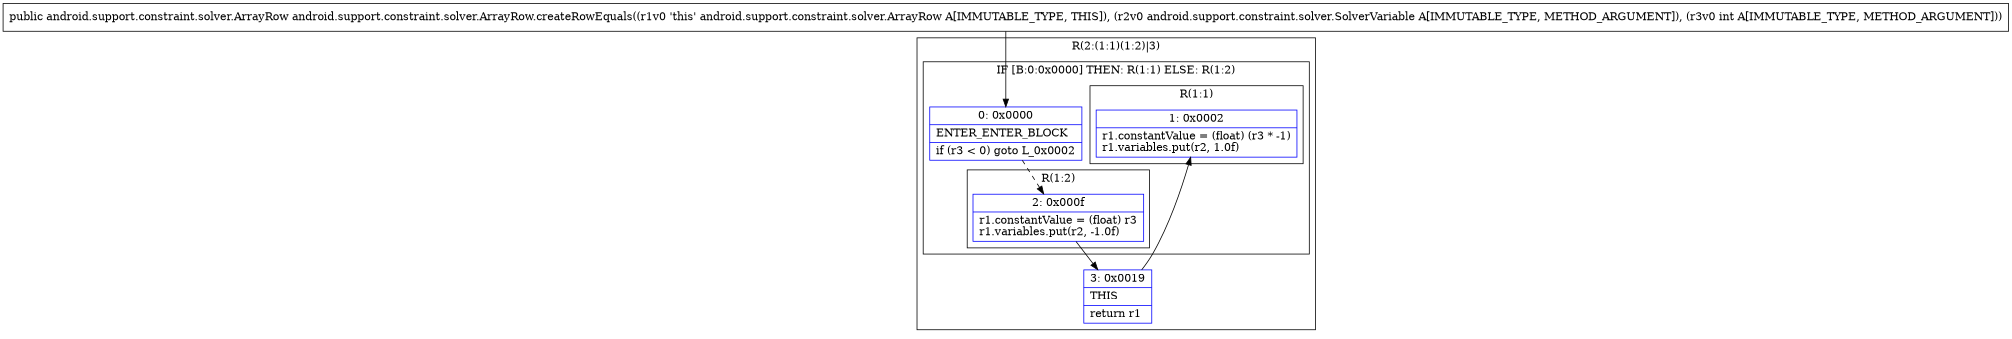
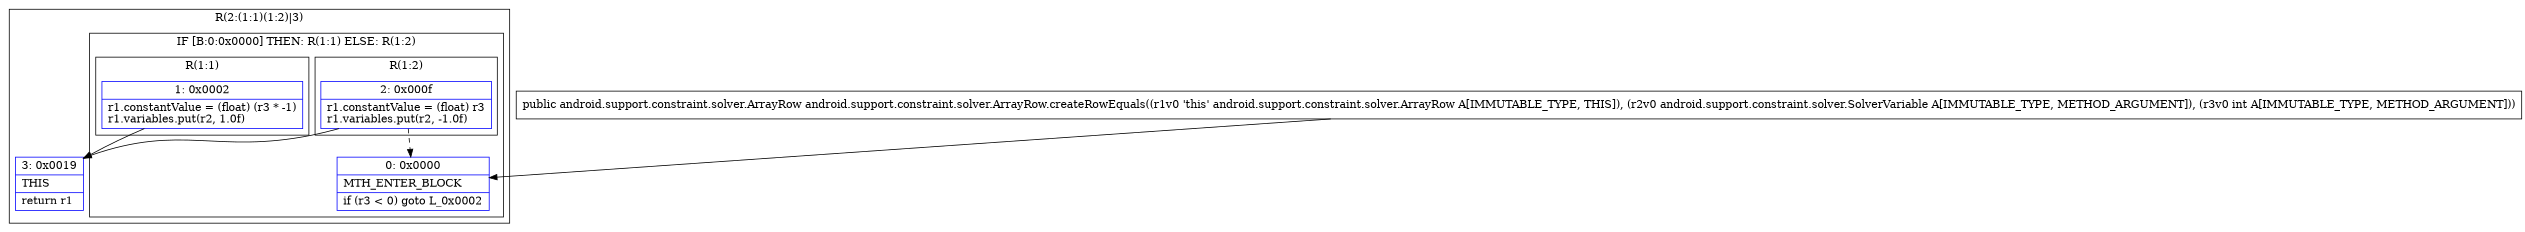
(1002, 133) -> (403, 183)
(1032, 175) -> (409, 140)
(1169, 219) -> (117, 141)
